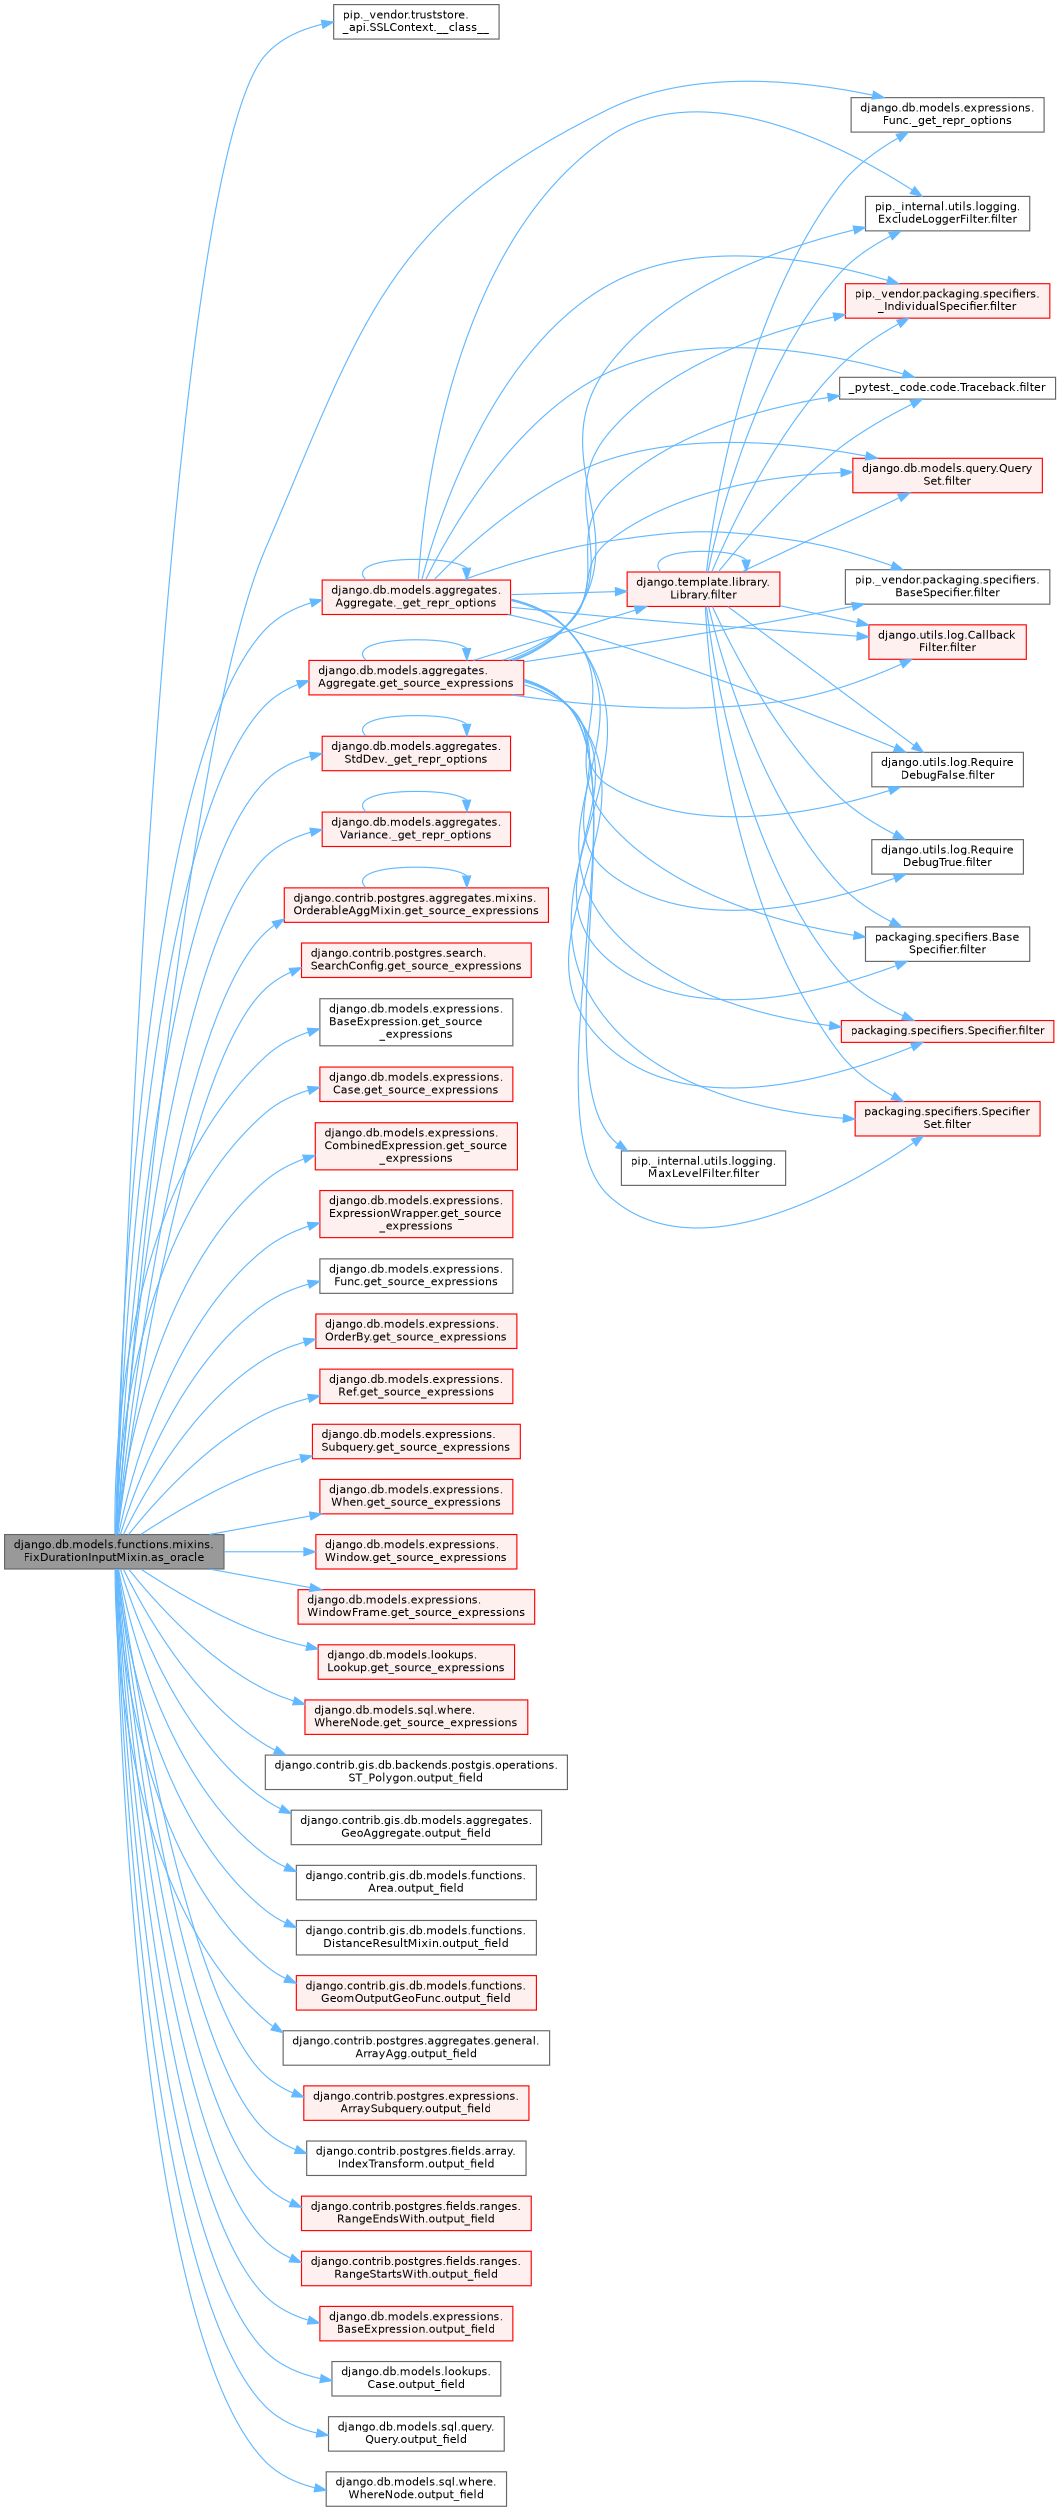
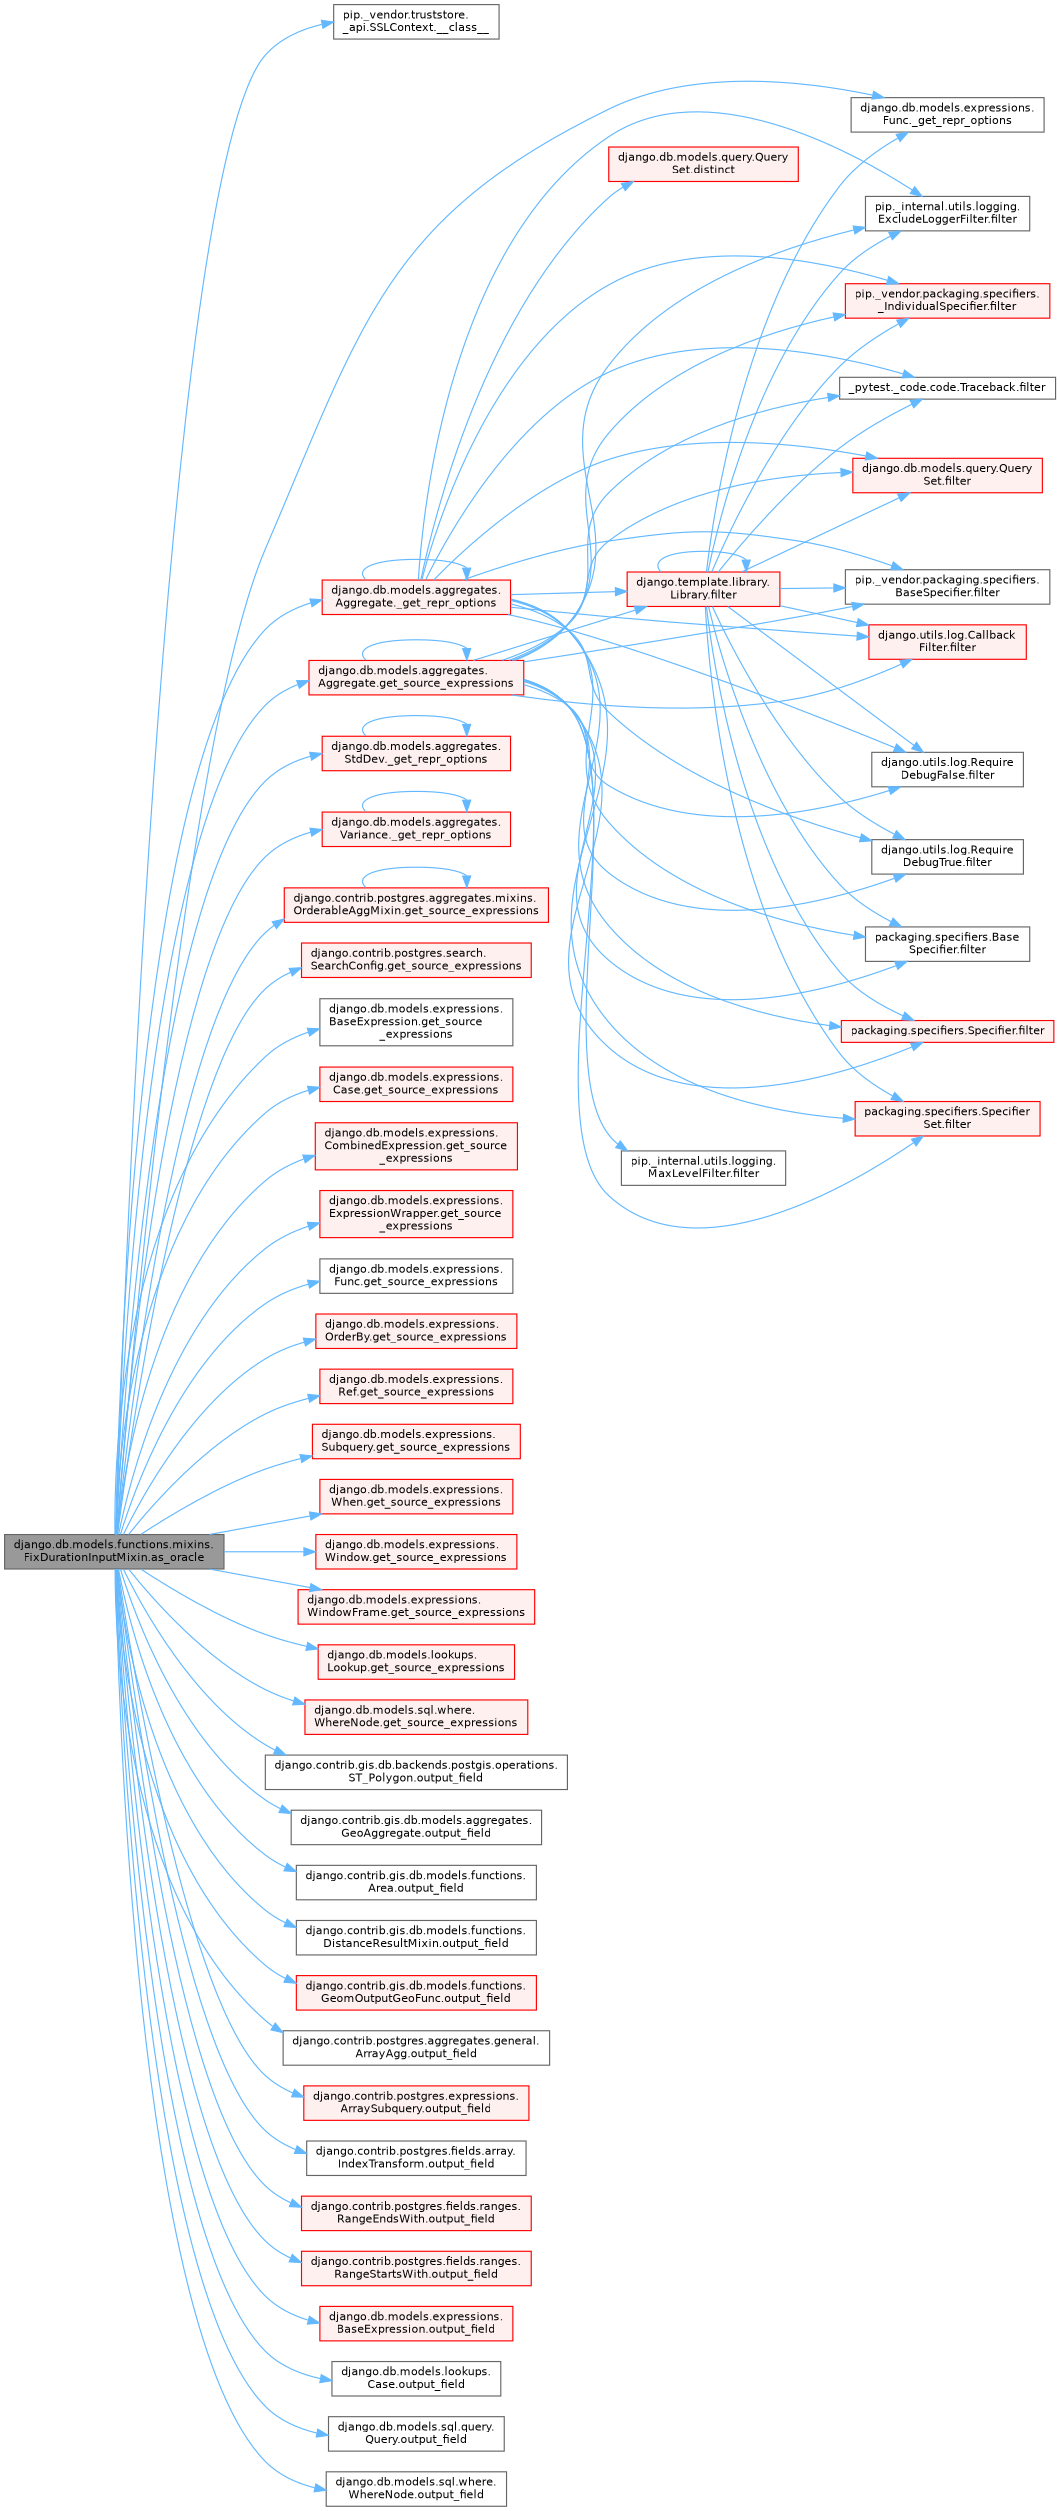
none -> (704, 164)
none -> (807, 588)
none -> (659, 751)
